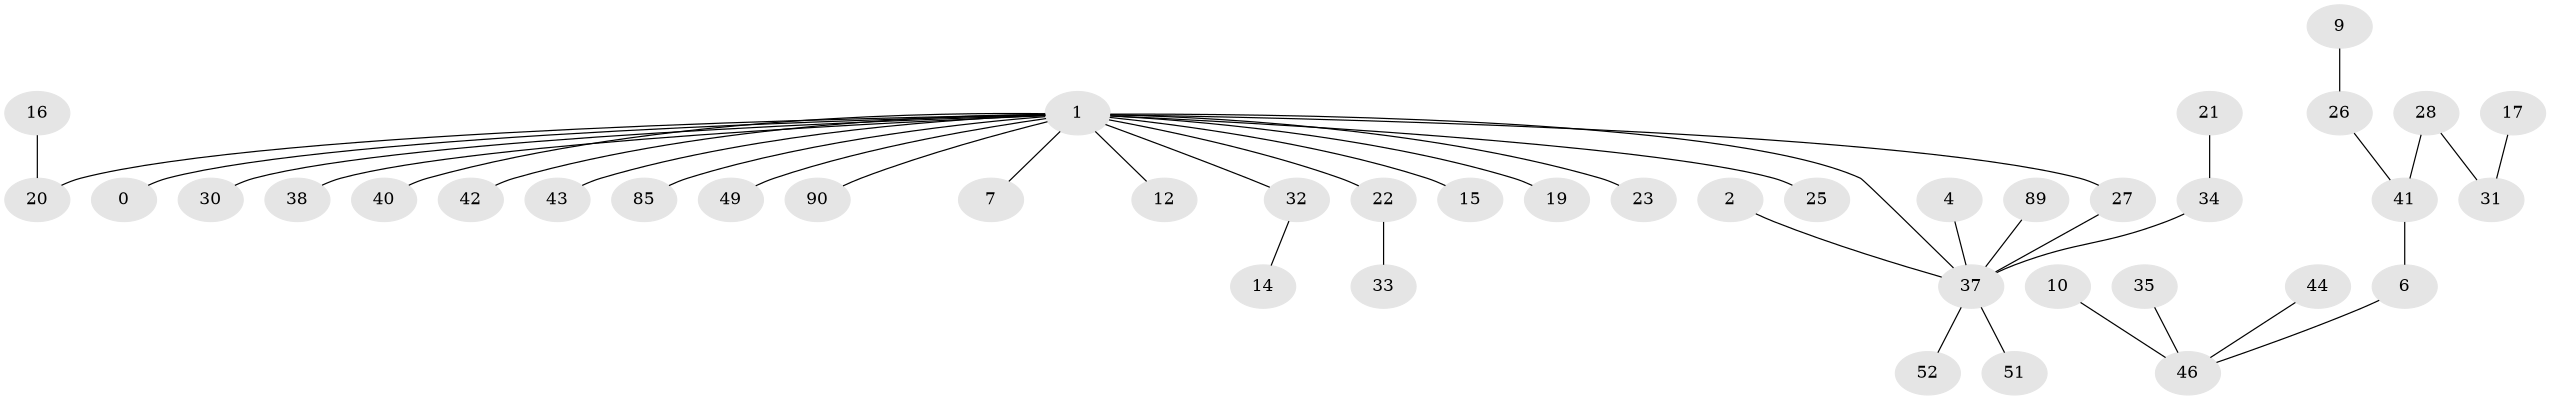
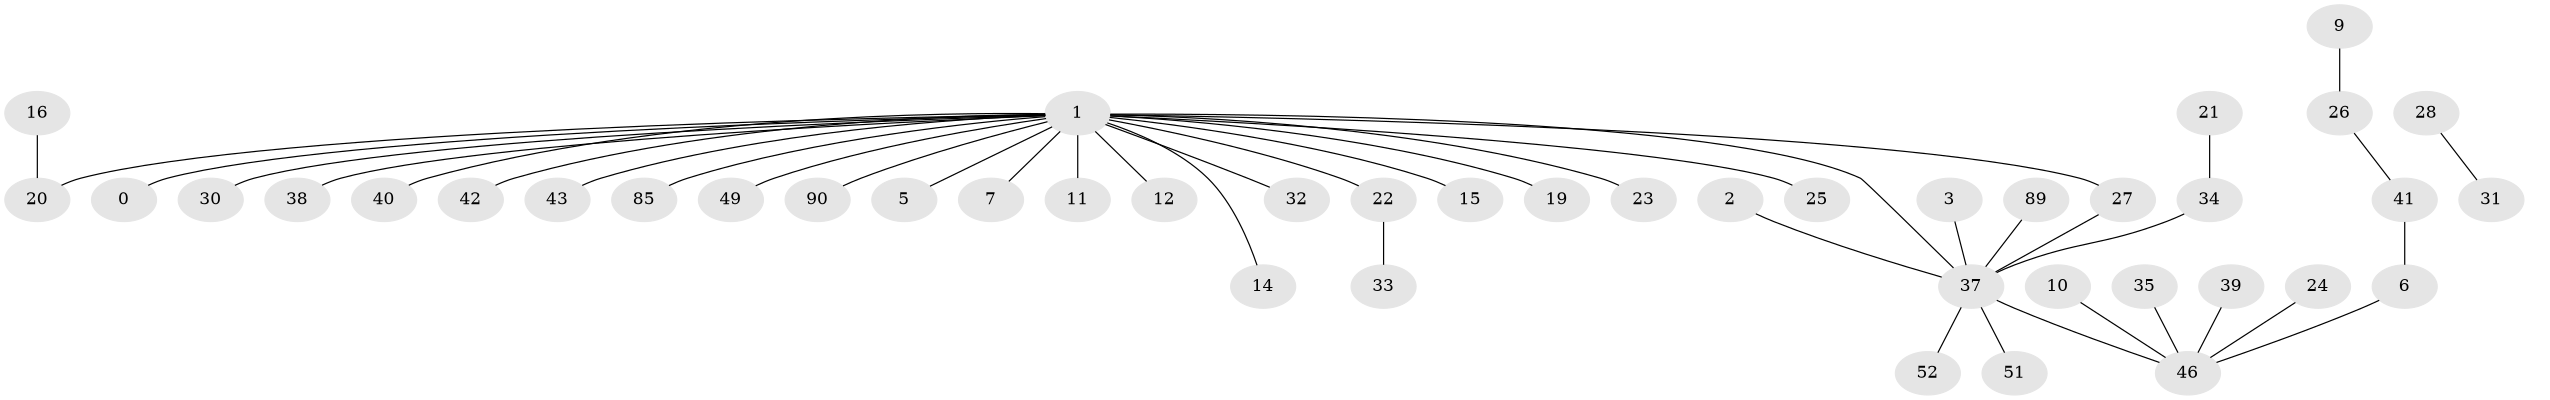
(2513, 113) -> none
(2416, 157) -> none
none -> (904, 200)
none -> (1078, 200)
(1950, 200) -> (1950, 200)
(1280, 243) -> (1202, 173)
none -> (2231, 287)
(2318, 287) -> (2318, 287)
none -> (2077, 333)
